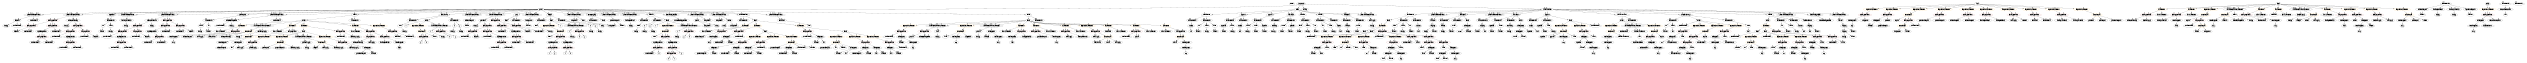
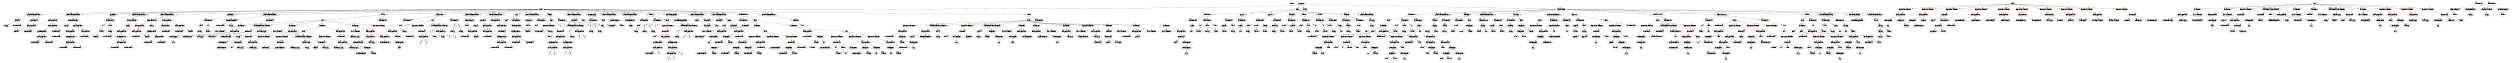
none -> (1554, 15)
(1686, 15) -> (1722, 15)
